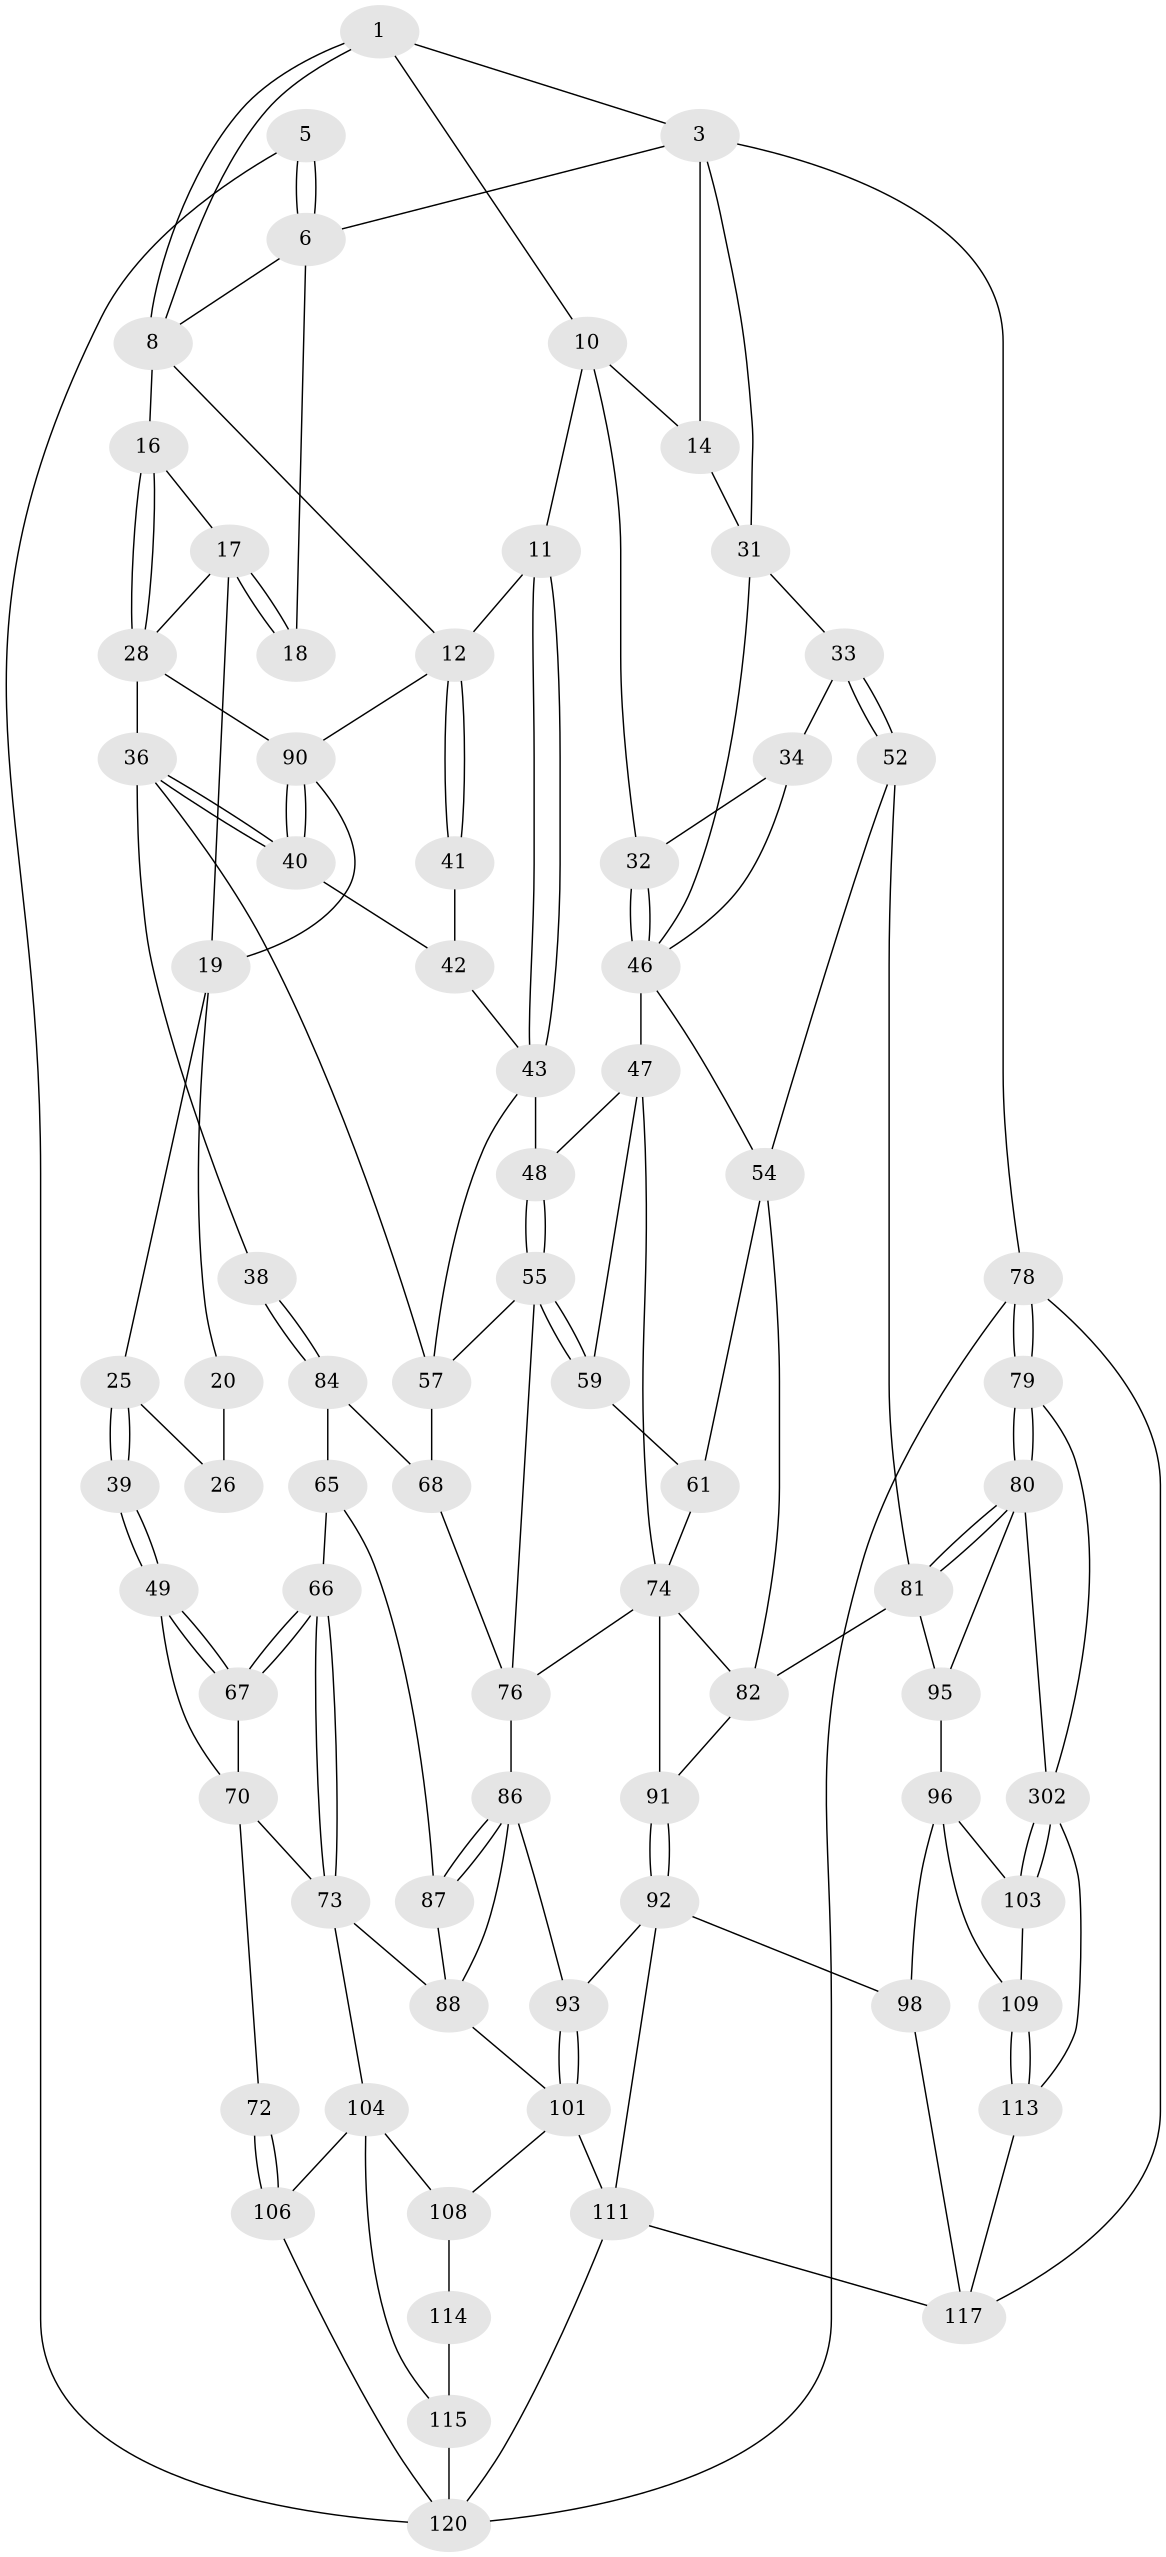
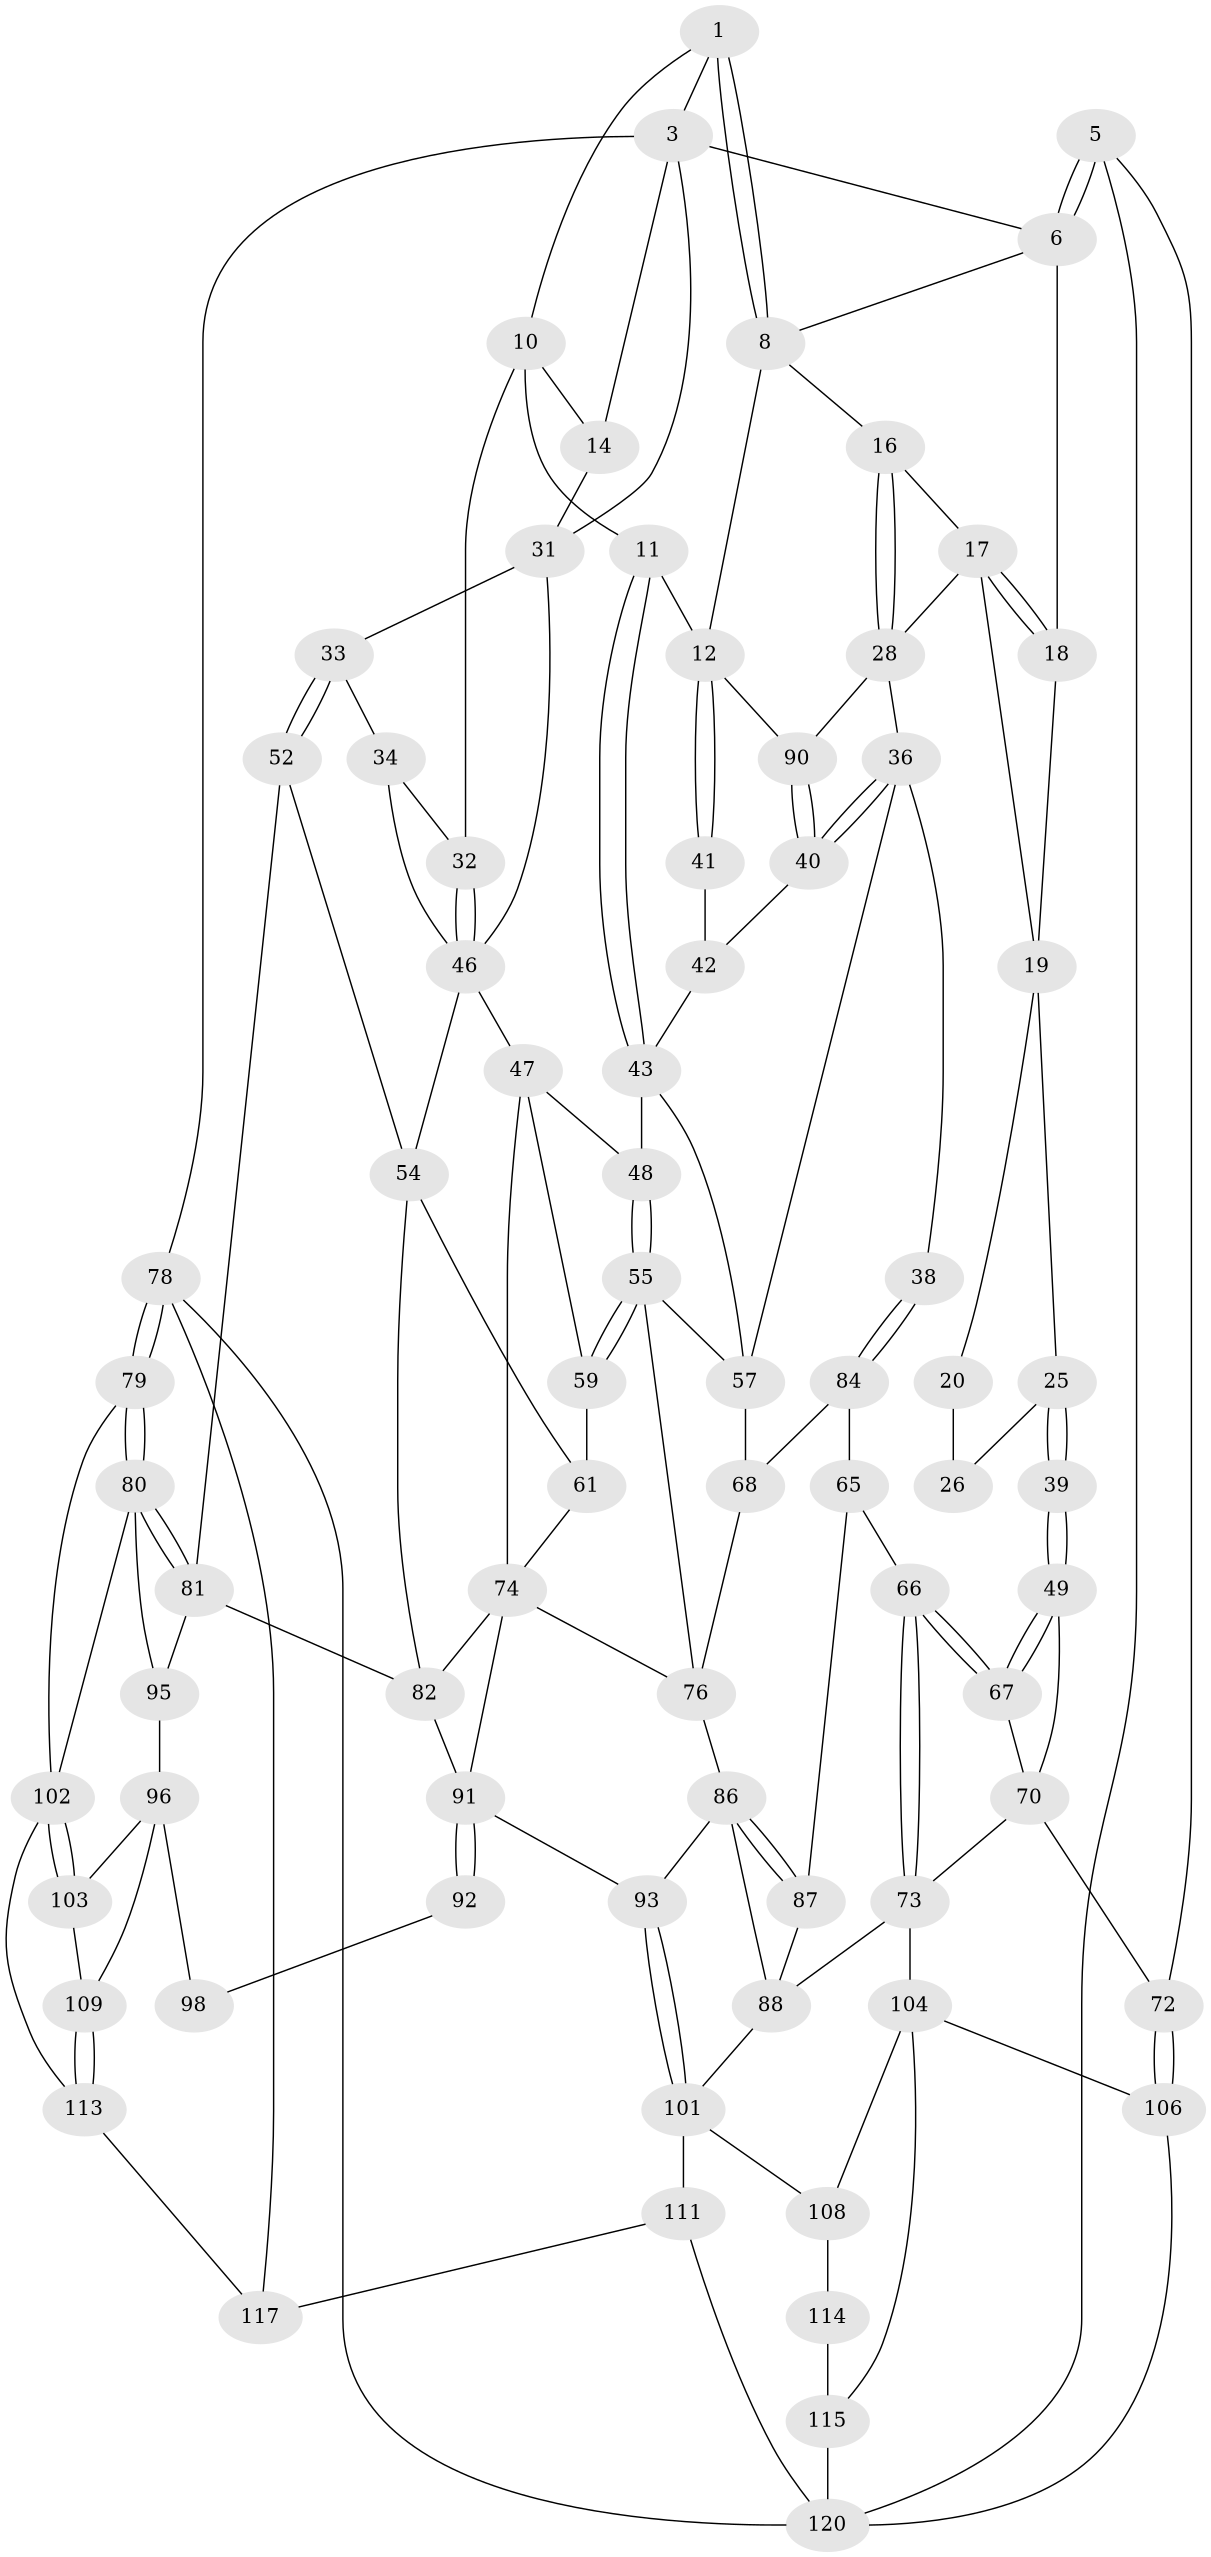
(349, 886) -> (1047, 811)
none -> (1191, 1060)
(1048, 1798) -> (53, 1798)
(614, 1954) -> (556, 1850)
(636, 2058) -> none
(937, 2162) -> none
